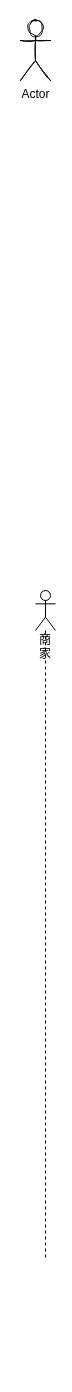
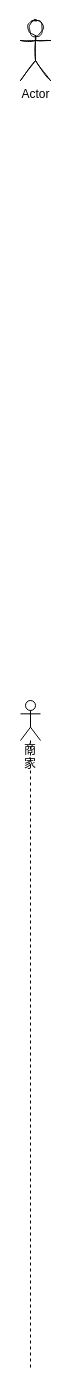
(46, 926) -> (31, 1036)
